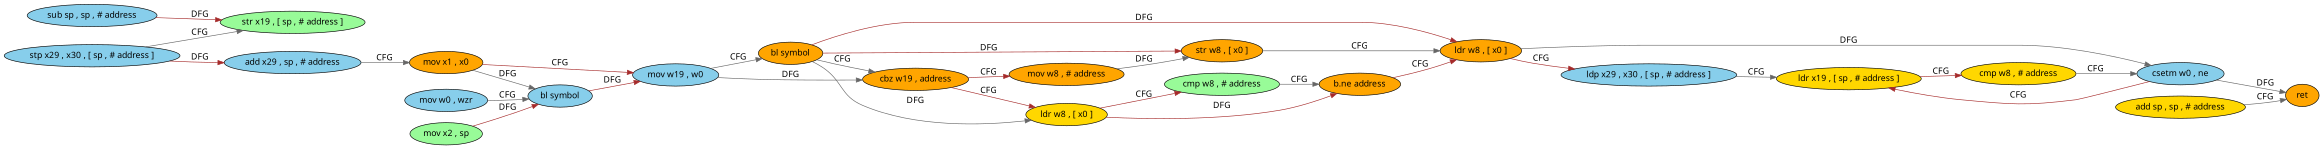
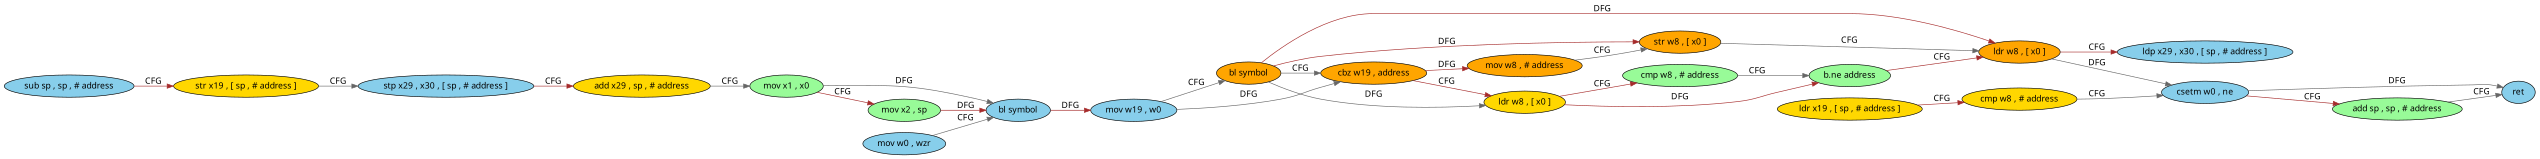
(200, 15) -> (154, 81)
(293, 22) -> (246, 86)
(191, 39) -> (335, 86)
(200, 57) -> (554, 81)
(1144, 59) -> (1602, 50)
(293, 63) -> (642, 86)
(446, 63) -> (787, 86)
(555, 68) -> (843, 98)
(989, 72) -> (1447, 65)
(1753, 77) -> none
(1360, 84) -> (1850, 76)
(2302, 95) -> (2518, 92)
(2023, 104) -> (2290, 100)
(2181, 107) -> (2397, 109)
